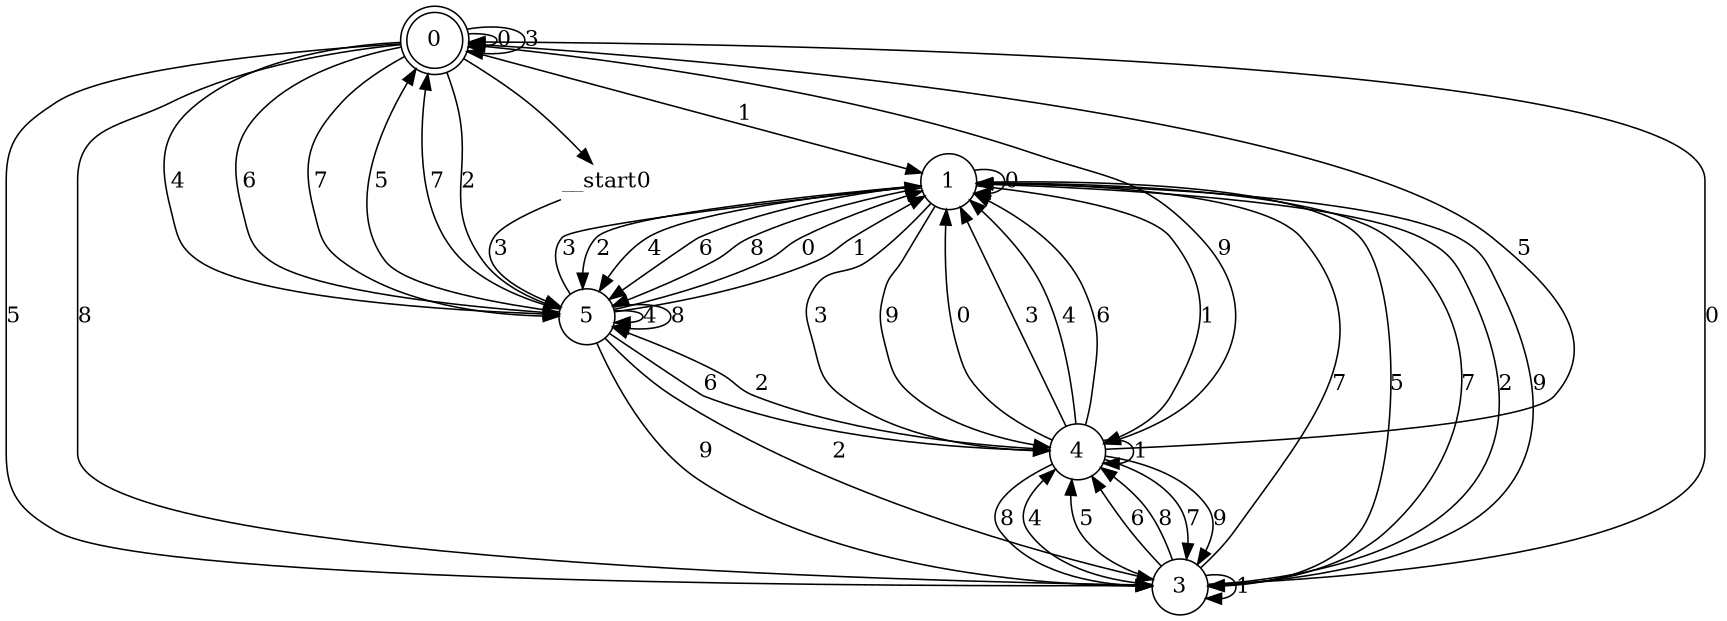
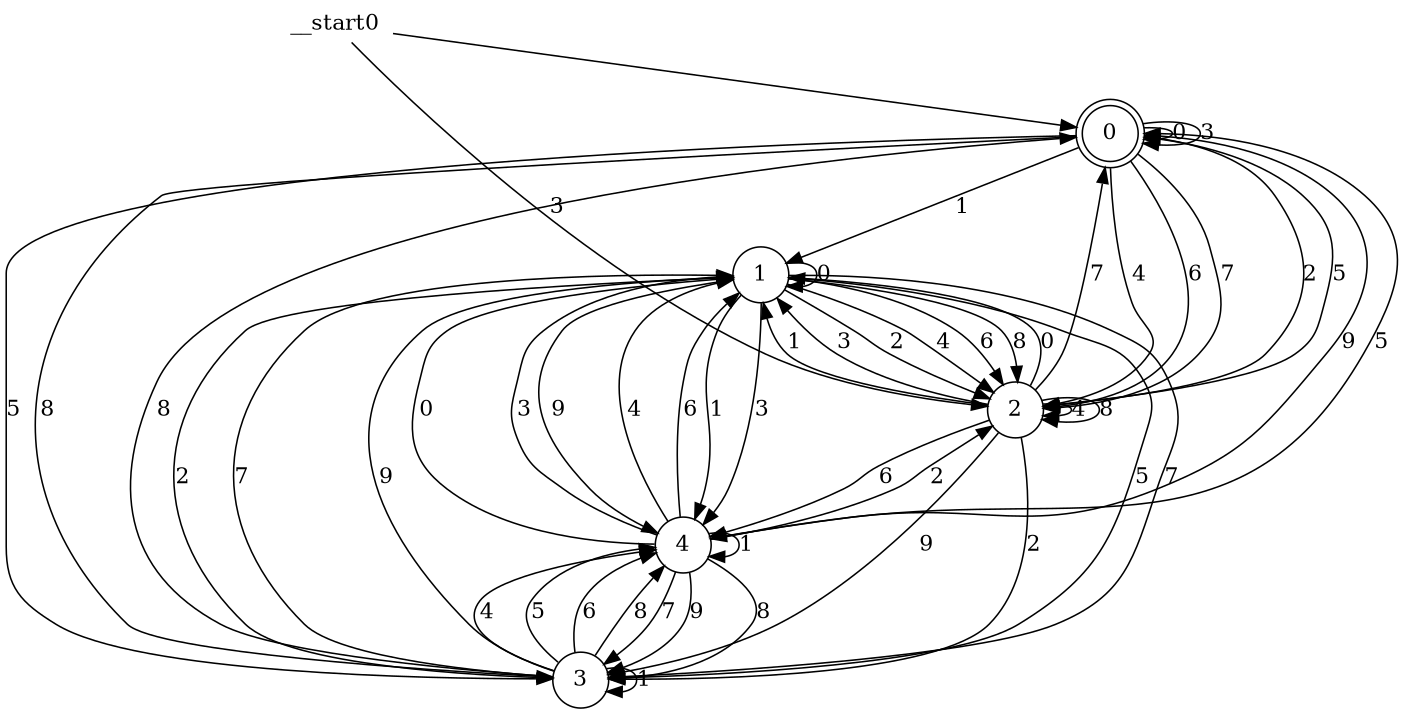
(526, 101) -> (727, 79)
(587, 317) -> (1016, 410)
(1713, 317) -> (165, 410)
